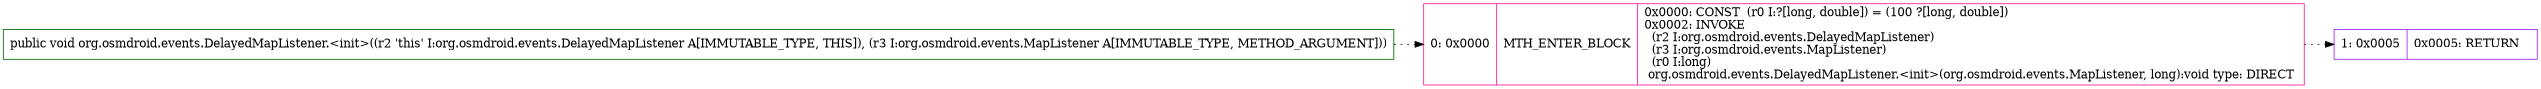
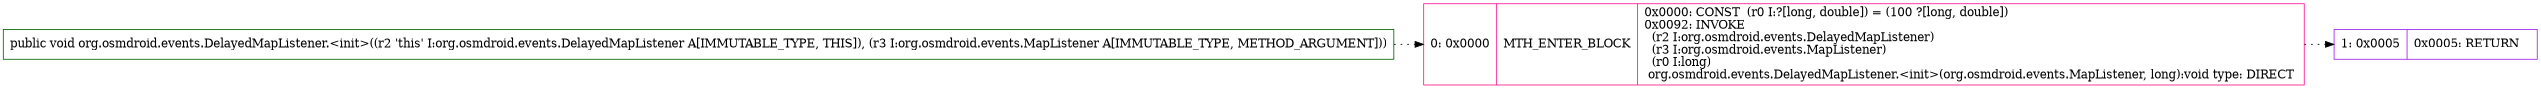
(1699, 25) -> (1699, 25)
